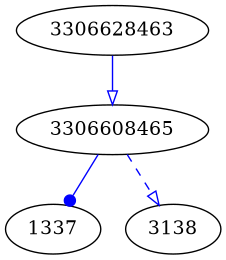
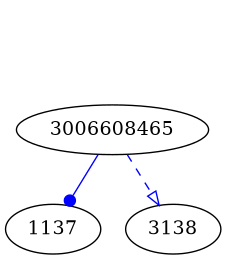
(113, 30) -> none
(113, 130) -> (113, 130)
(53, 229) -> (53, 229)
